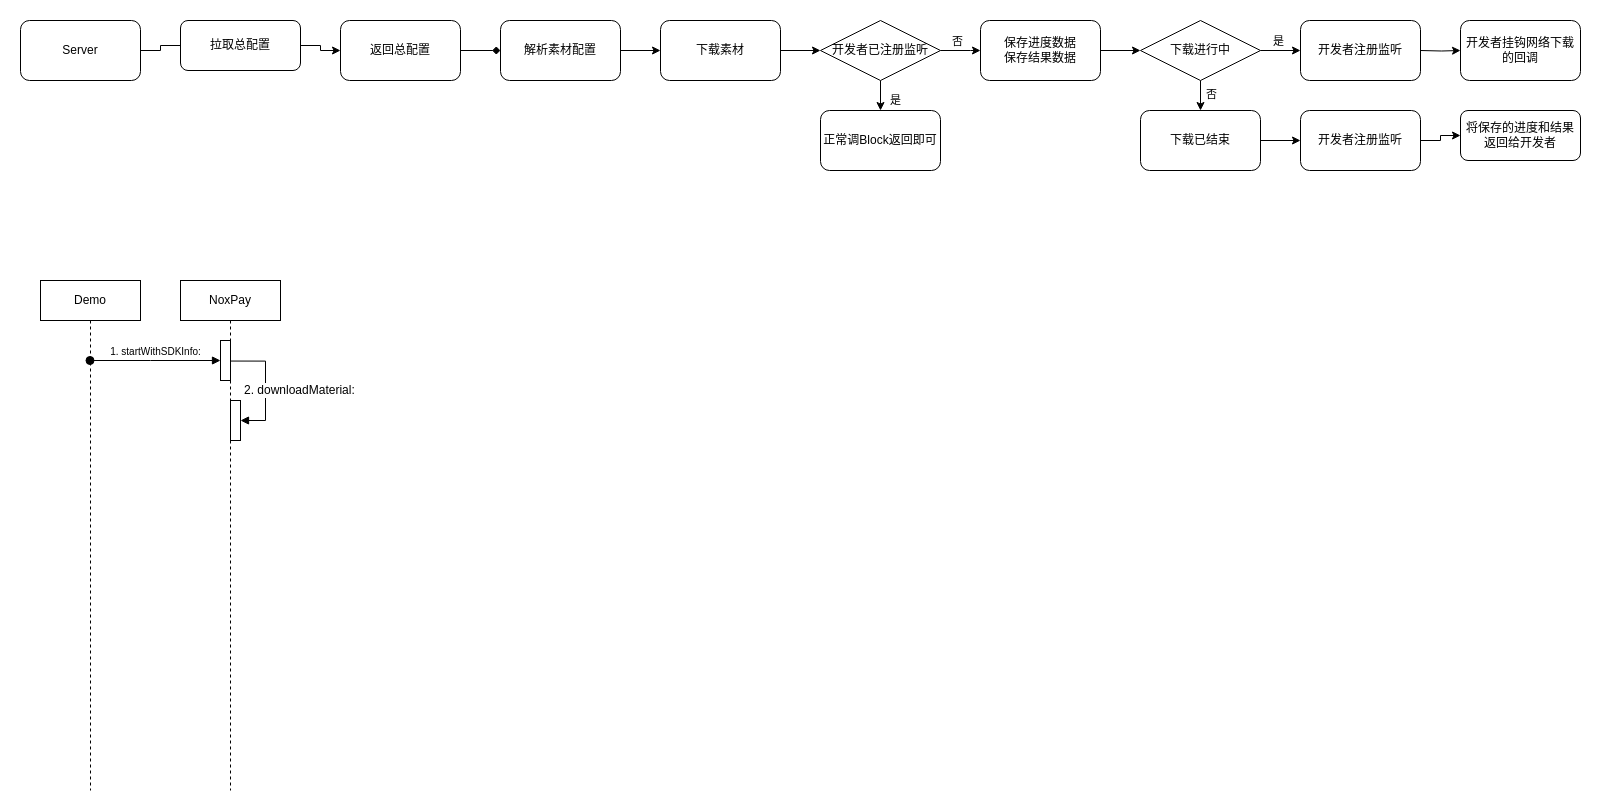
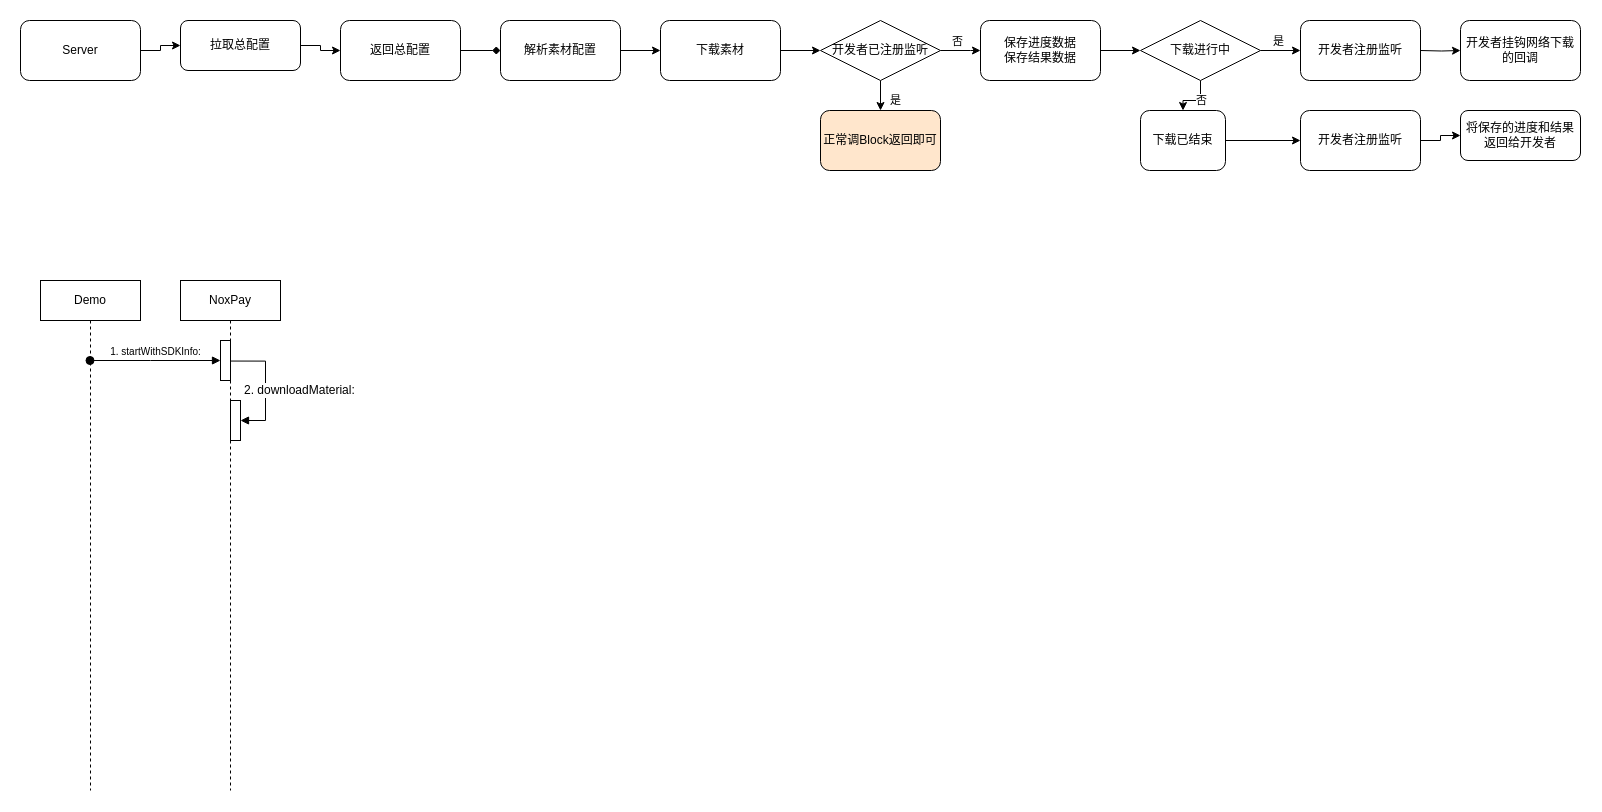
(174, 46) -> (172, 46)
(881, 141) -> (881, 141)
(1201, 141) -> (1183, 141)
